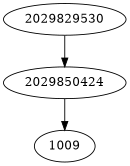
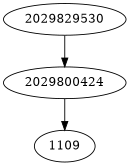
(65, 83) -> (65, 83)
(65, 146) -> (65, 146)
